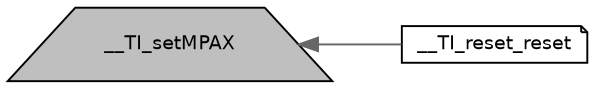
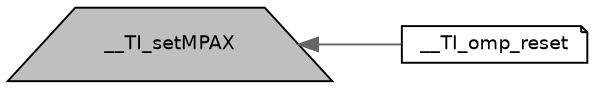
(495, 44) -> (495, 44)
